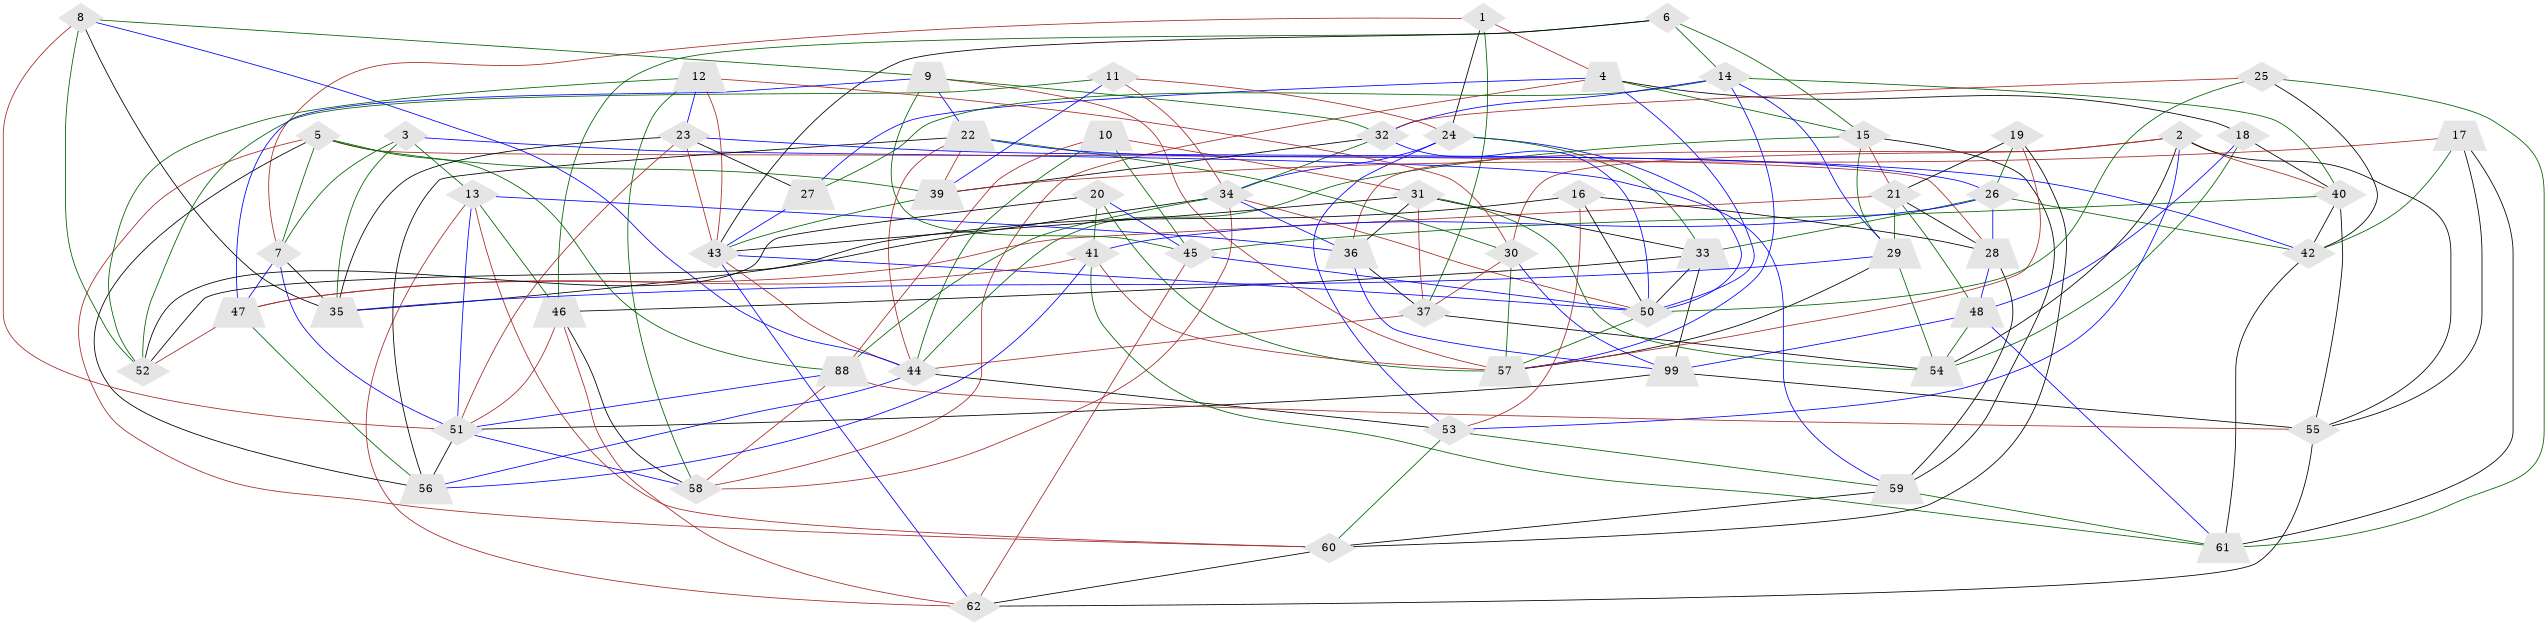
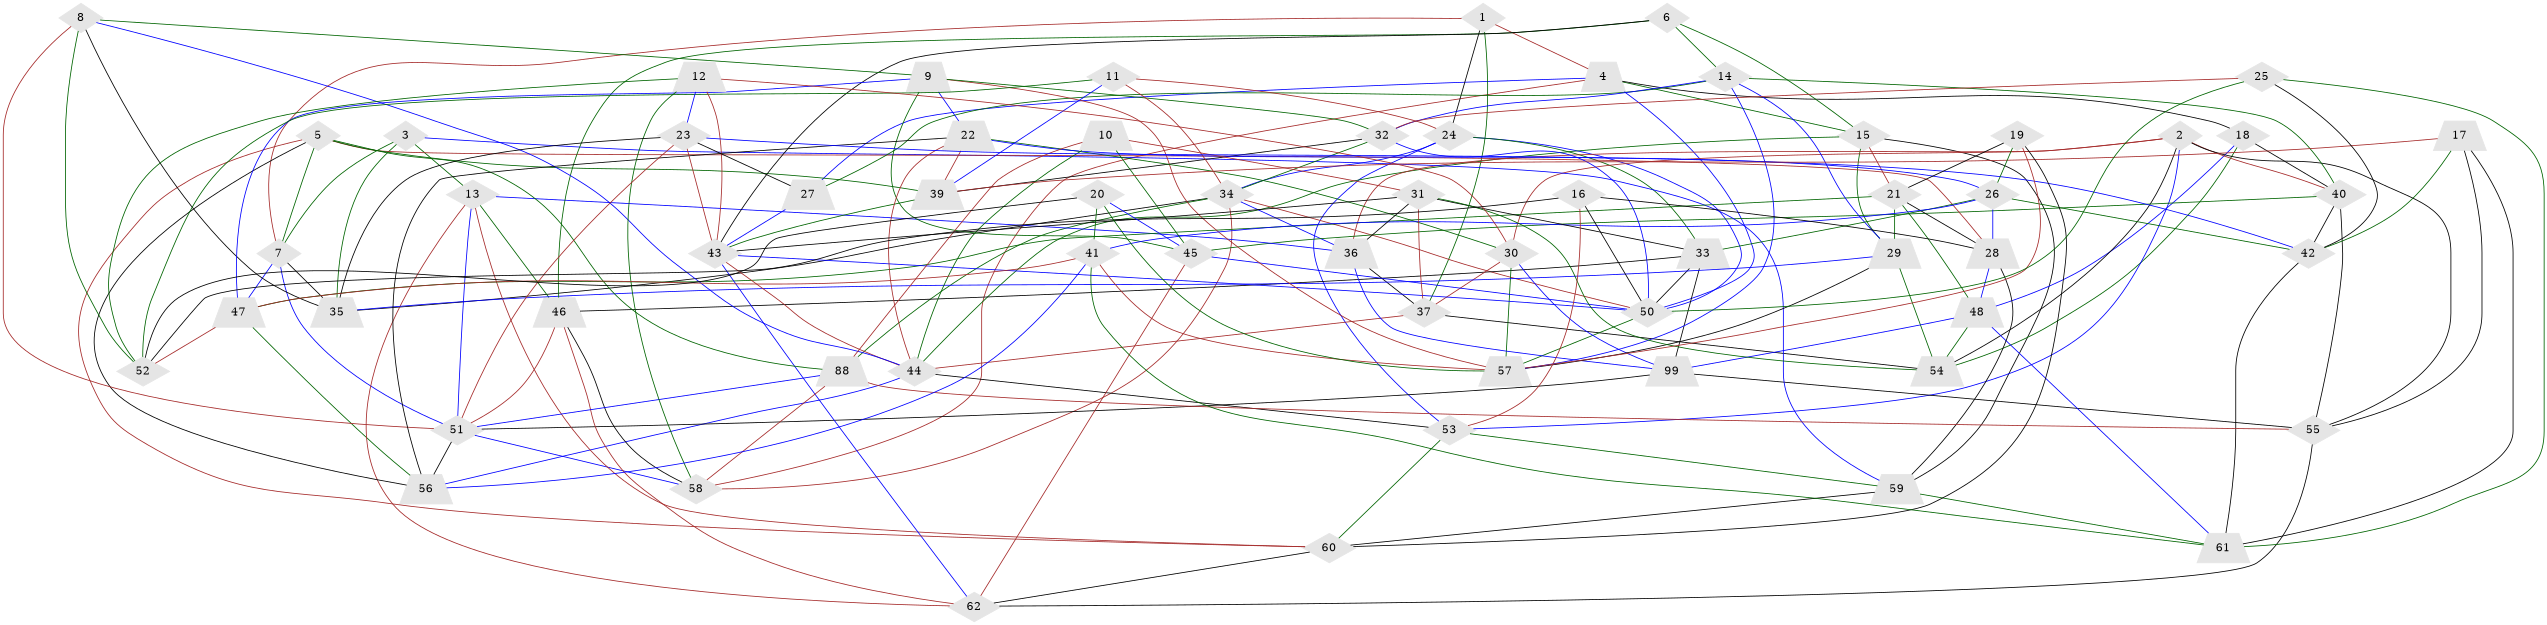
(983, 253) -> (983, 253)
